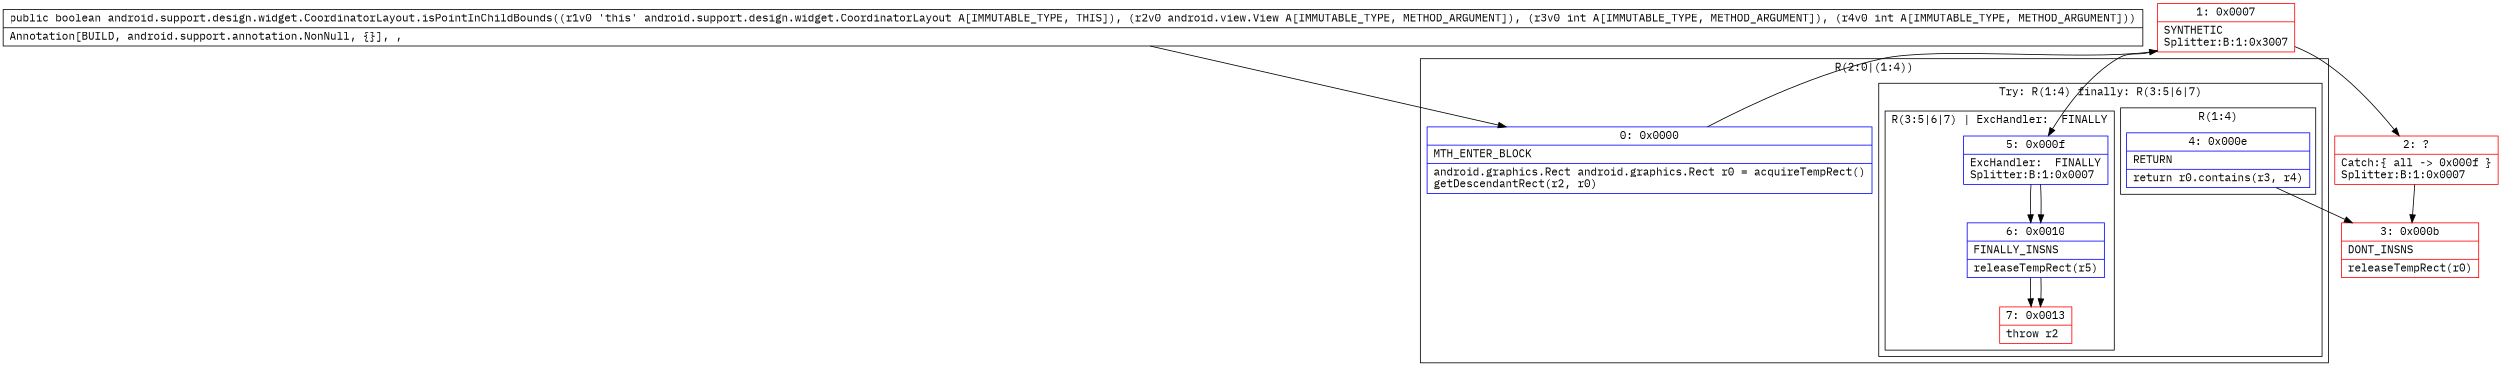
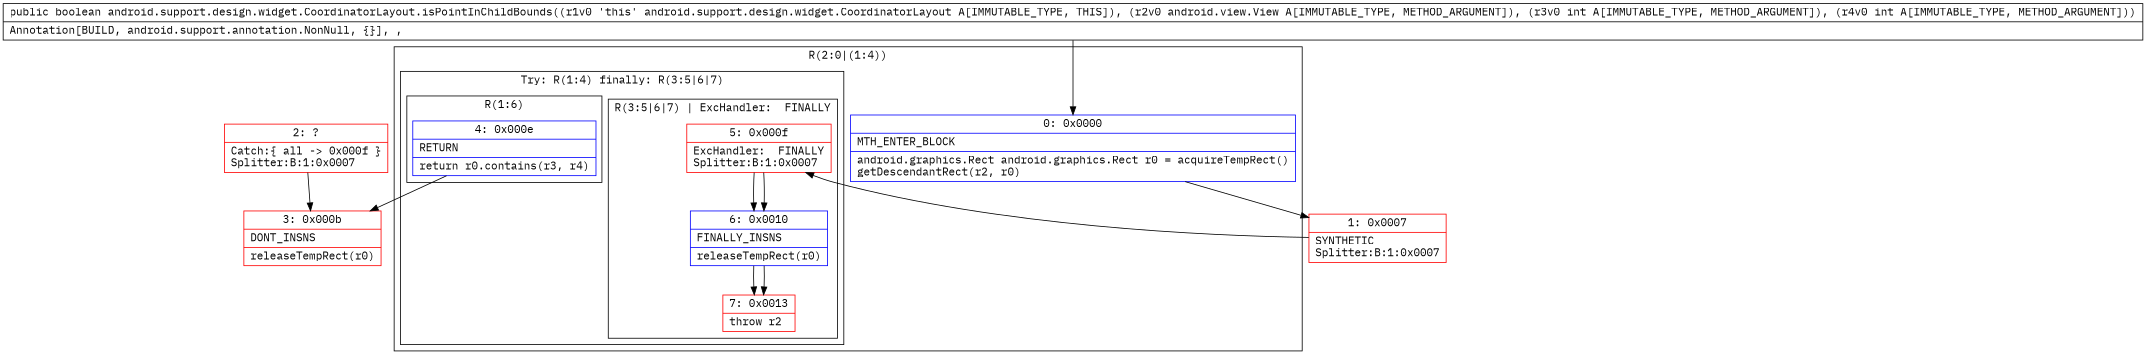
(2226, 42) -> (1378, 253)
(2349, 82) -> none
(2218, 117) -> (504, 105)
(2036, 160) -> (759, 148)
(2036, 268) -> (759, 256)
